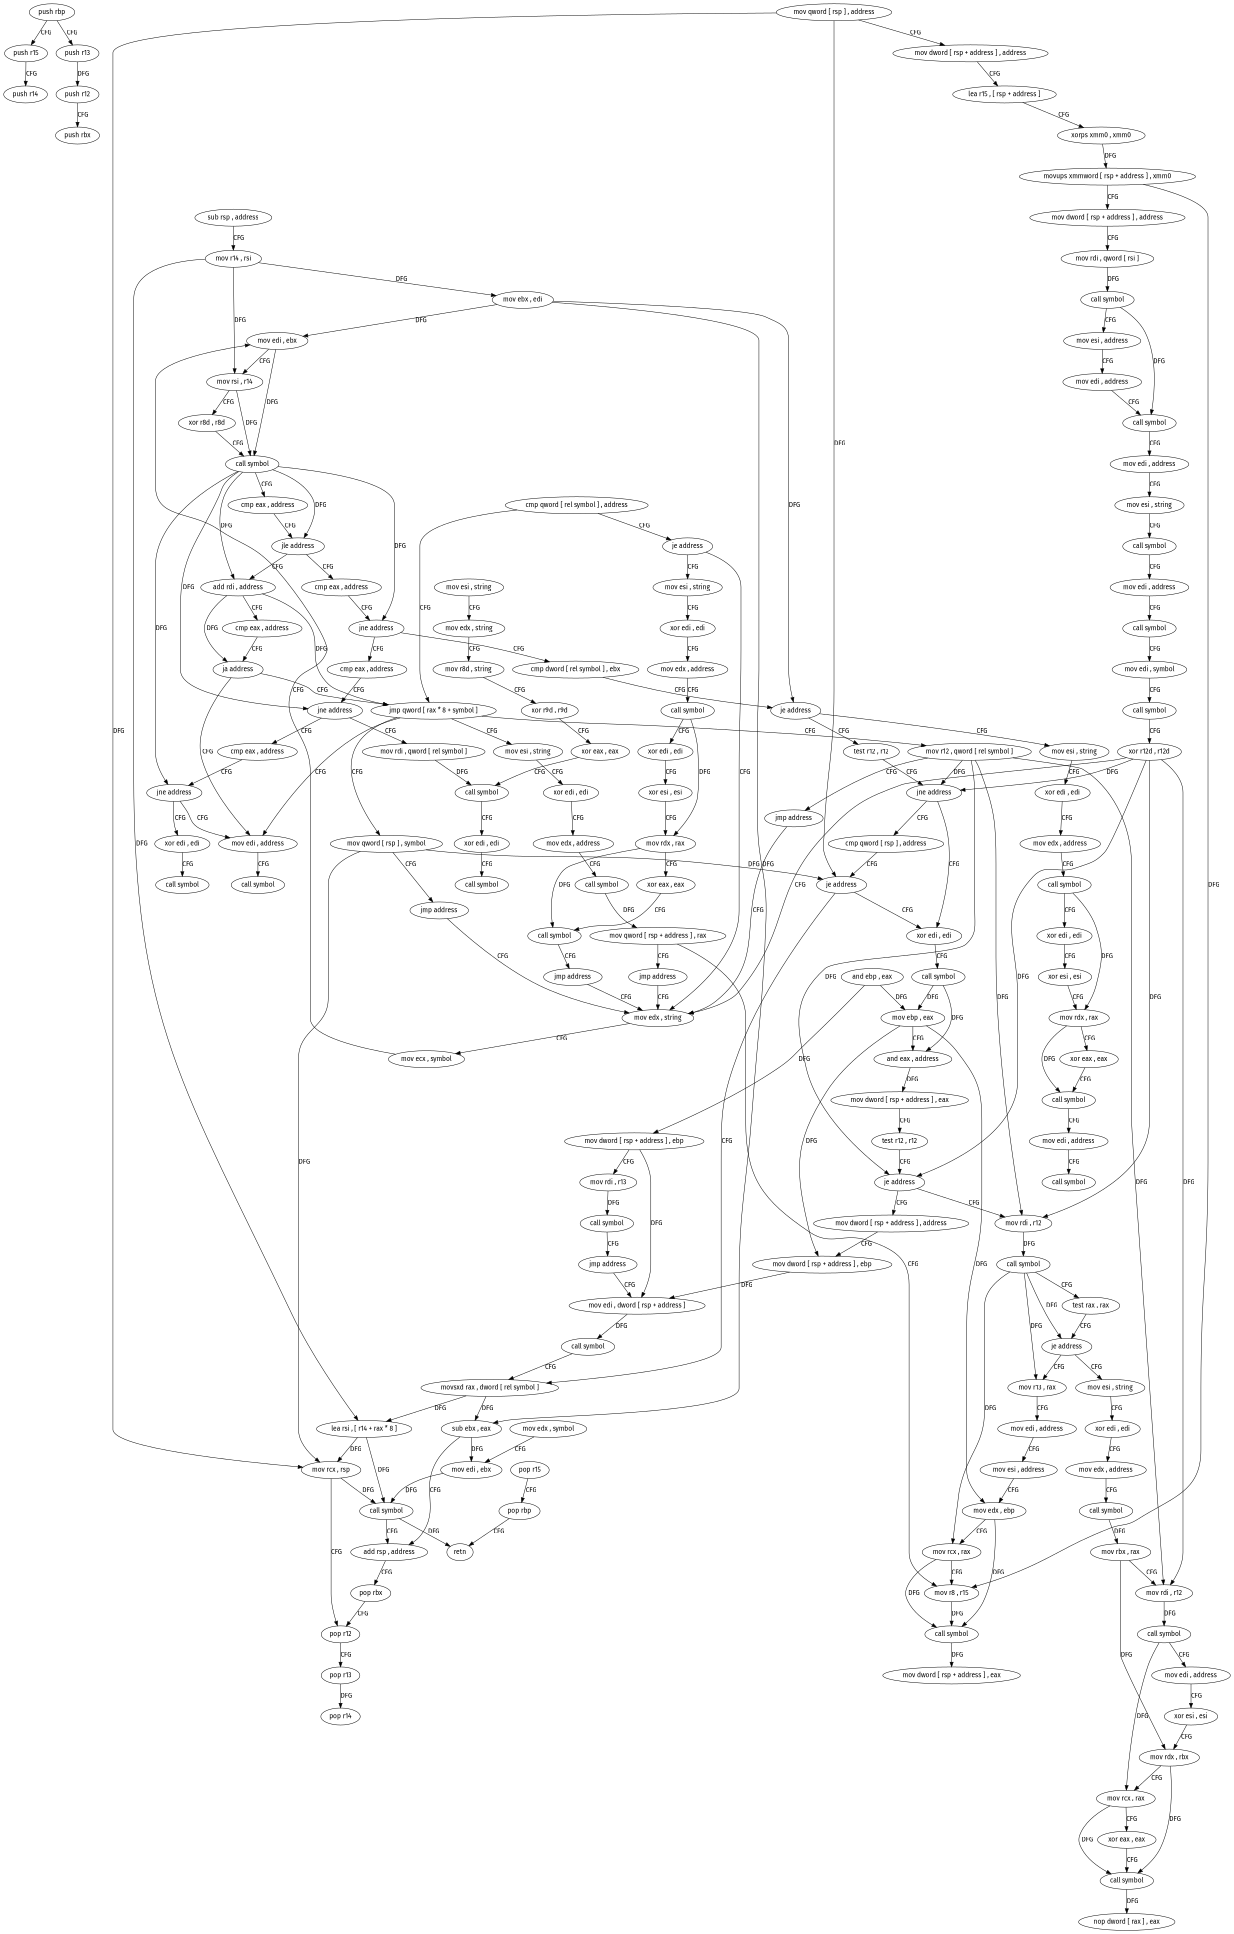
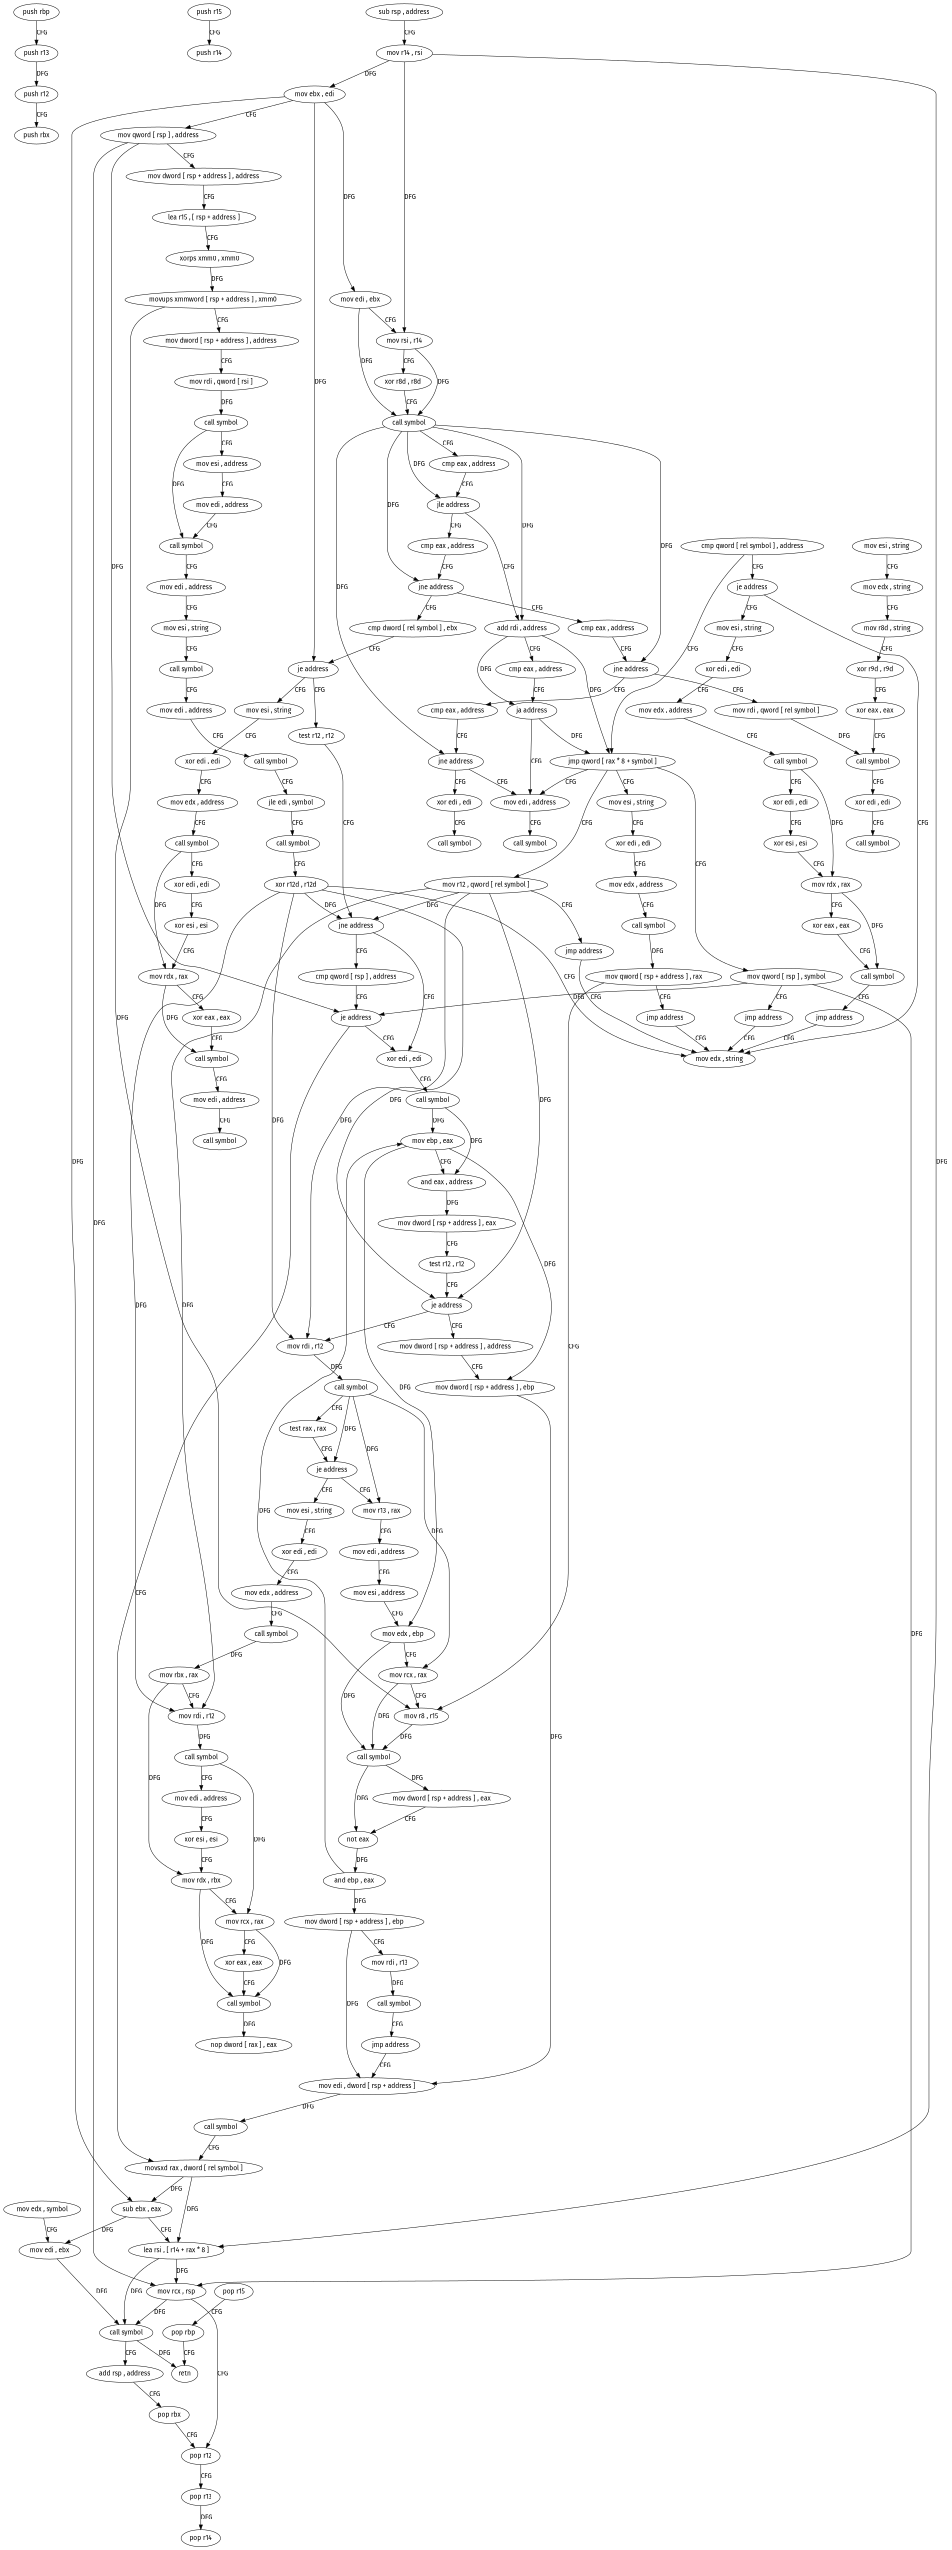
(40, 31) -> none
none -> (242, 114)
(1149, 670) -> (291, 803)
(323, 690) -> (577, 736)
(426, 1059) -> none
(430, 1487) -> (157, 2228)
none -> (358, 1840)
